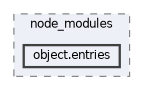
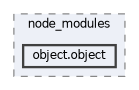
(72, 56) -> (69, 56)
